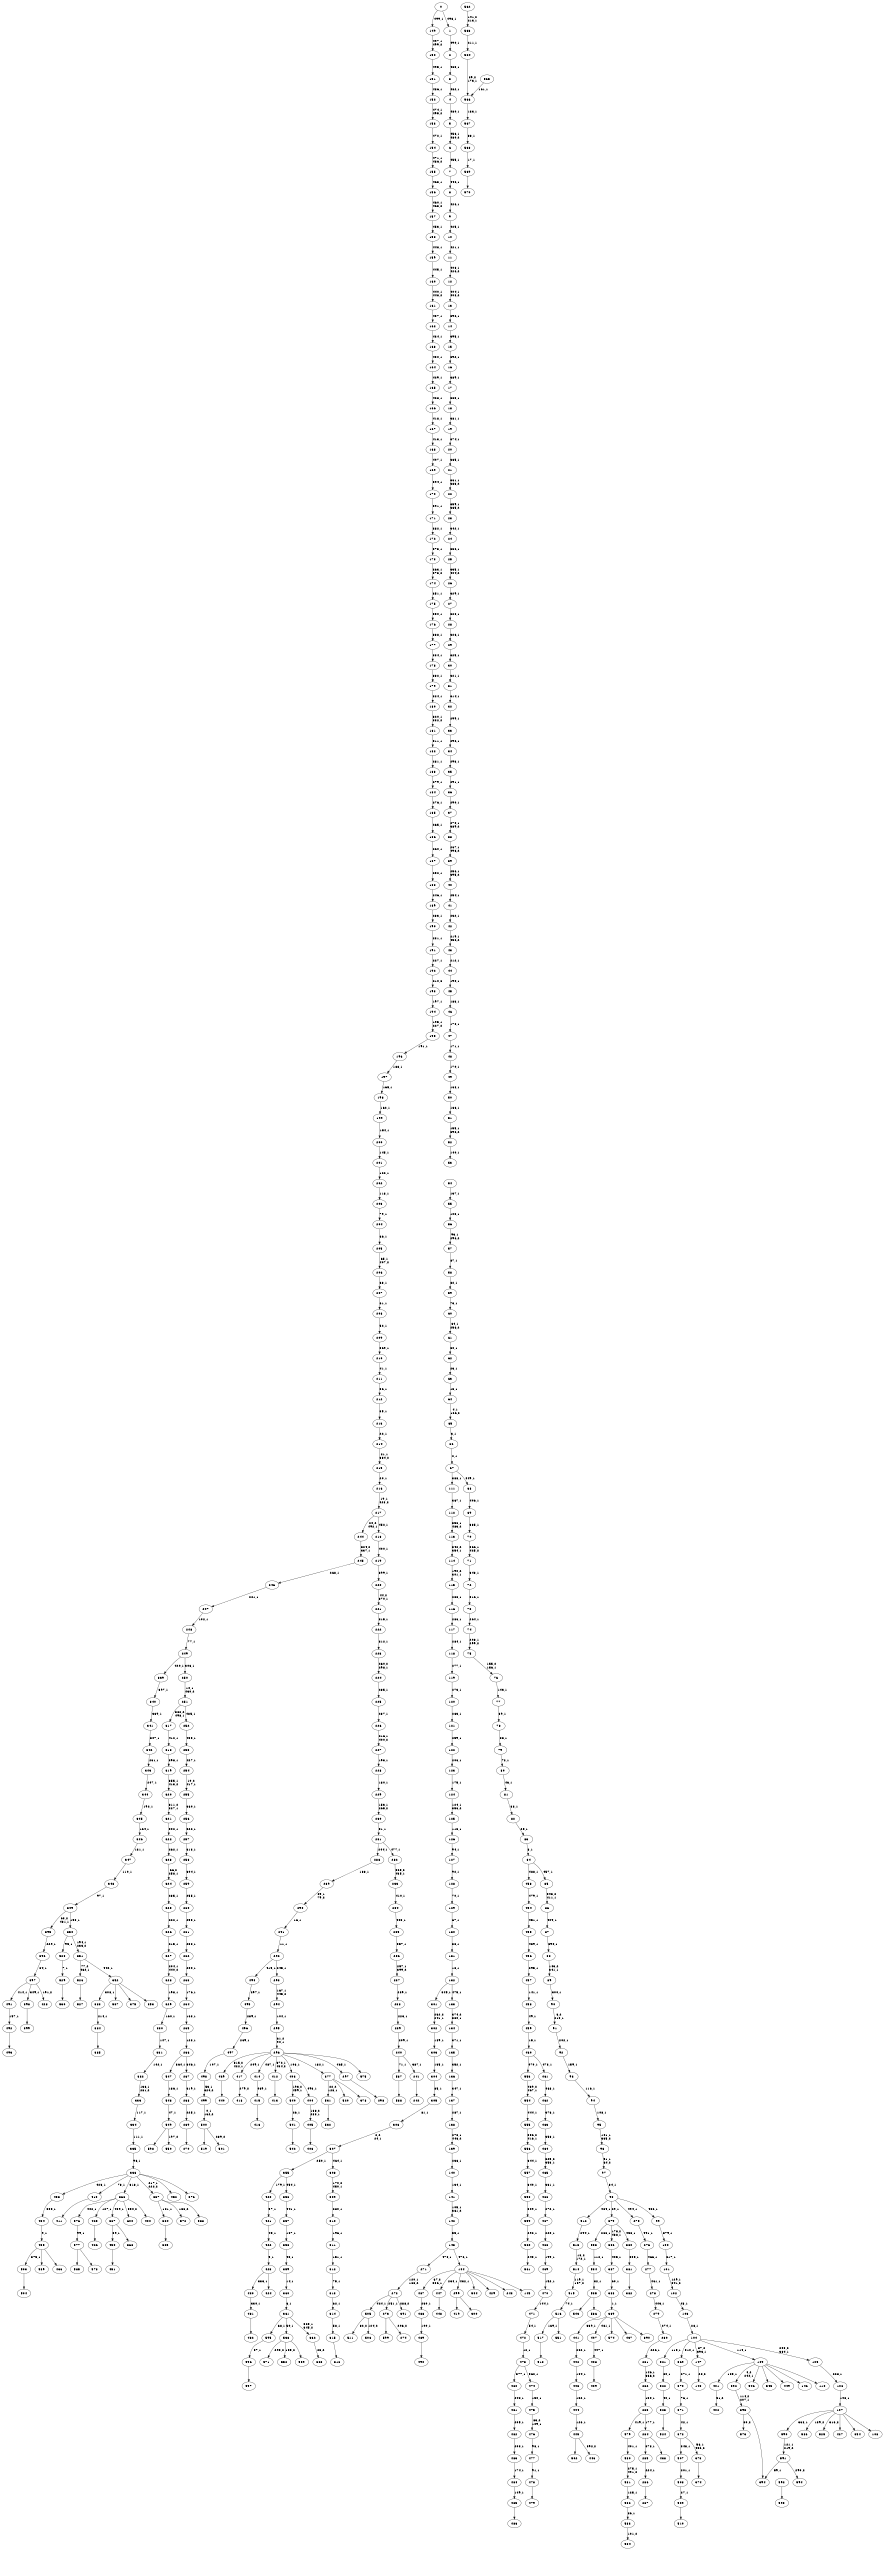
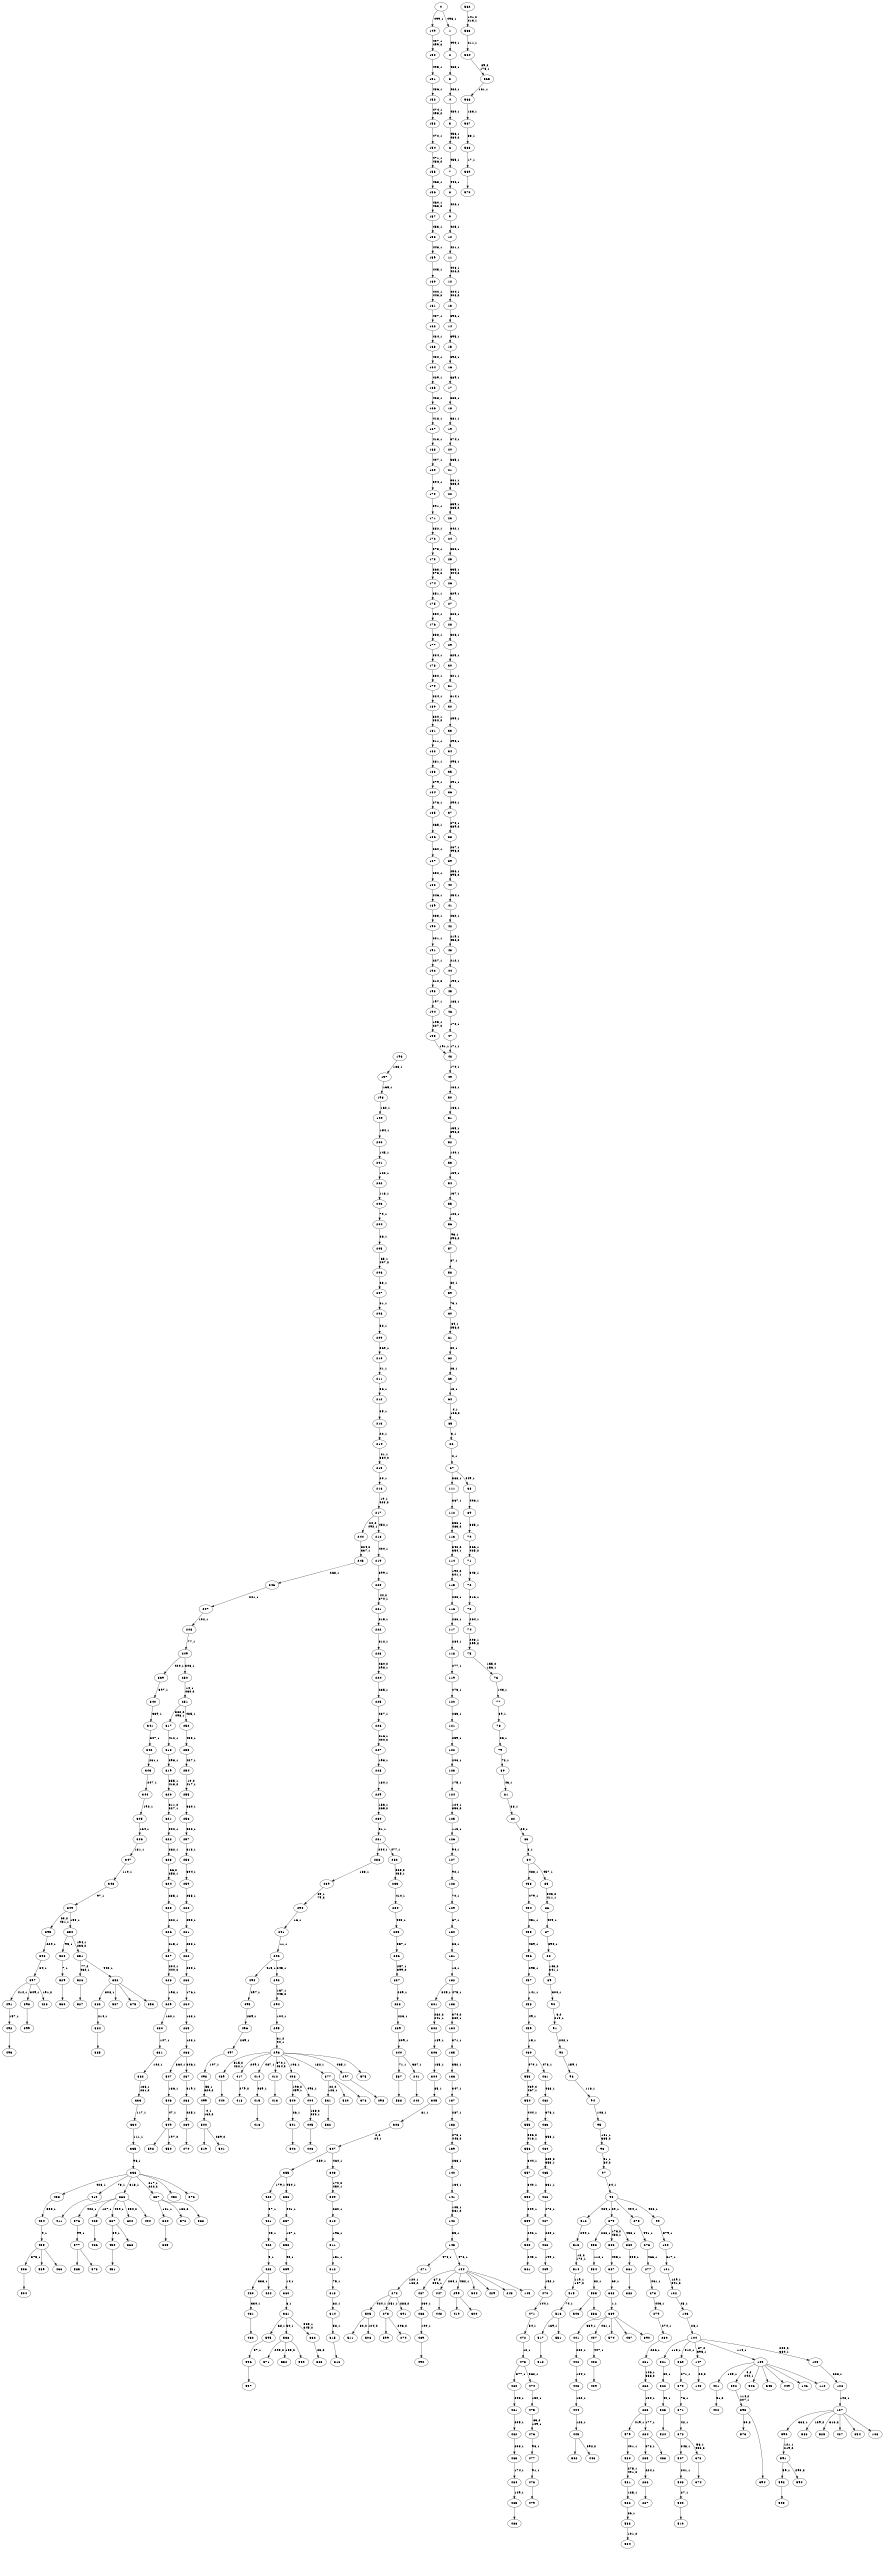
(468, 76) -> (477, 66)
(417, 1046) -> (438, 1047)
none -> (450, 1172)
(772, 2469) -> (783, 2469)
